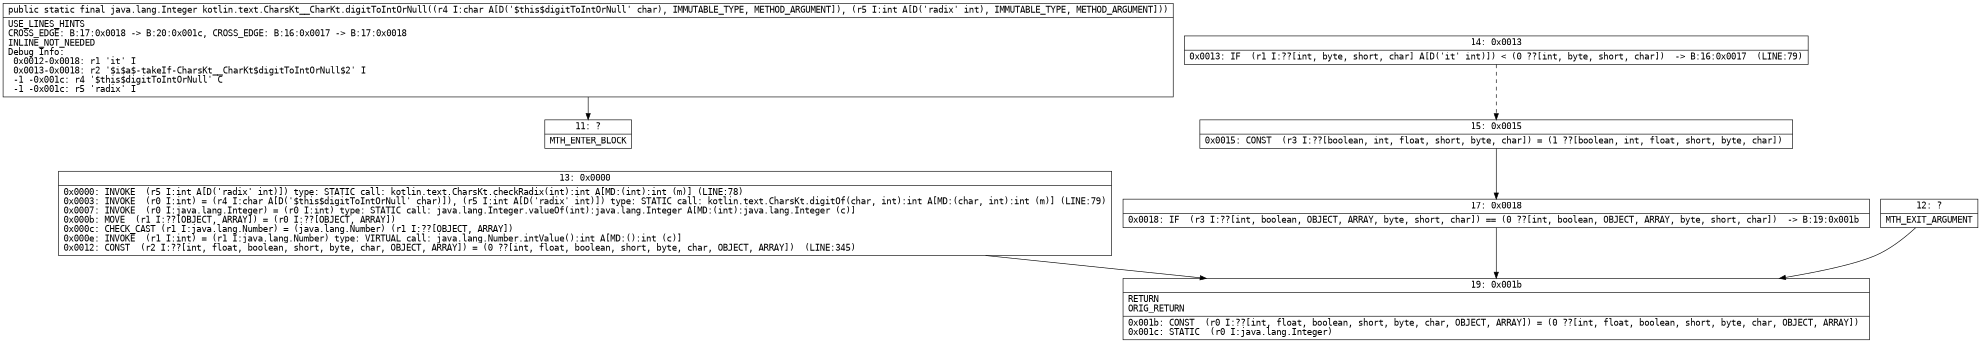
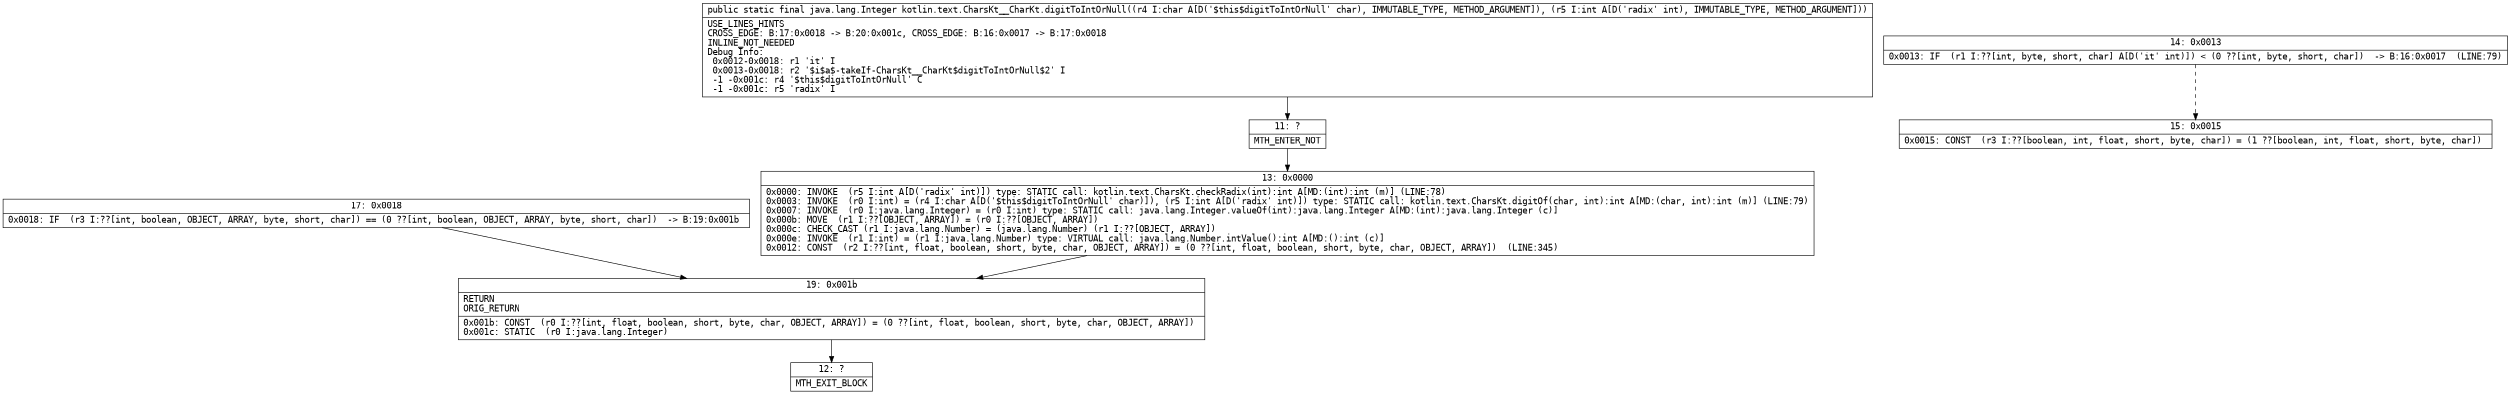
(588, 141) -> (1288, 141)
none -> (1288, 157)
(1496, 171) -> none
(1929, 220) -> (832, 384)
(1855, 263) -> (832, 348)
